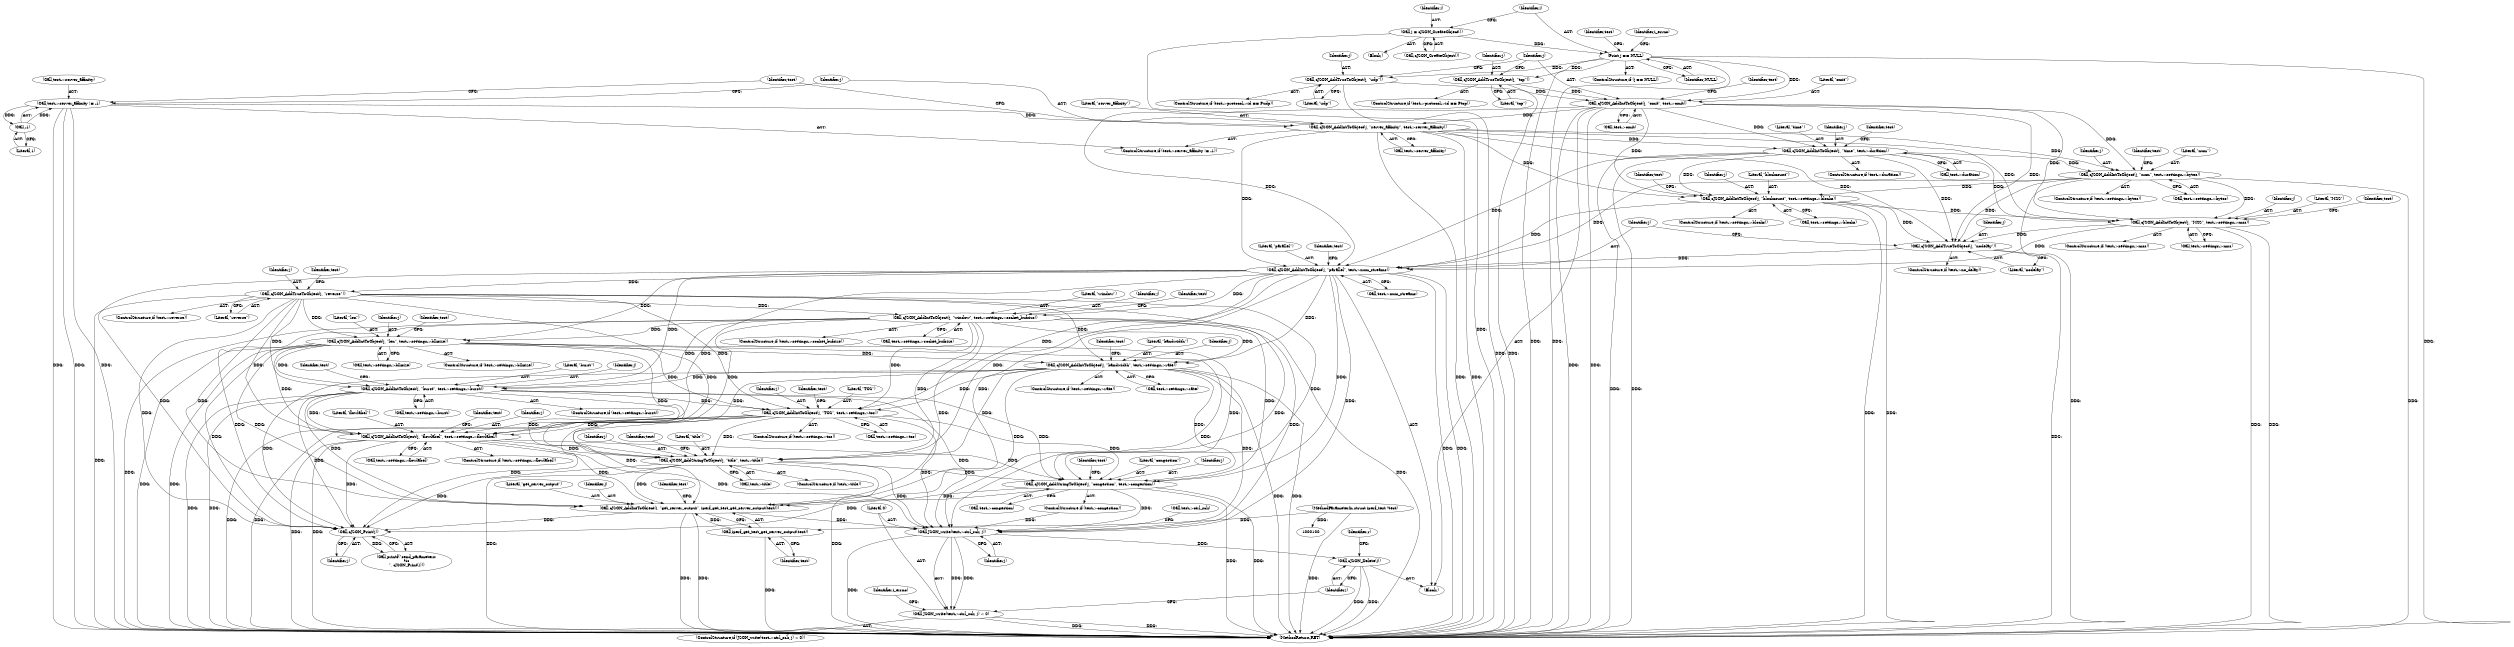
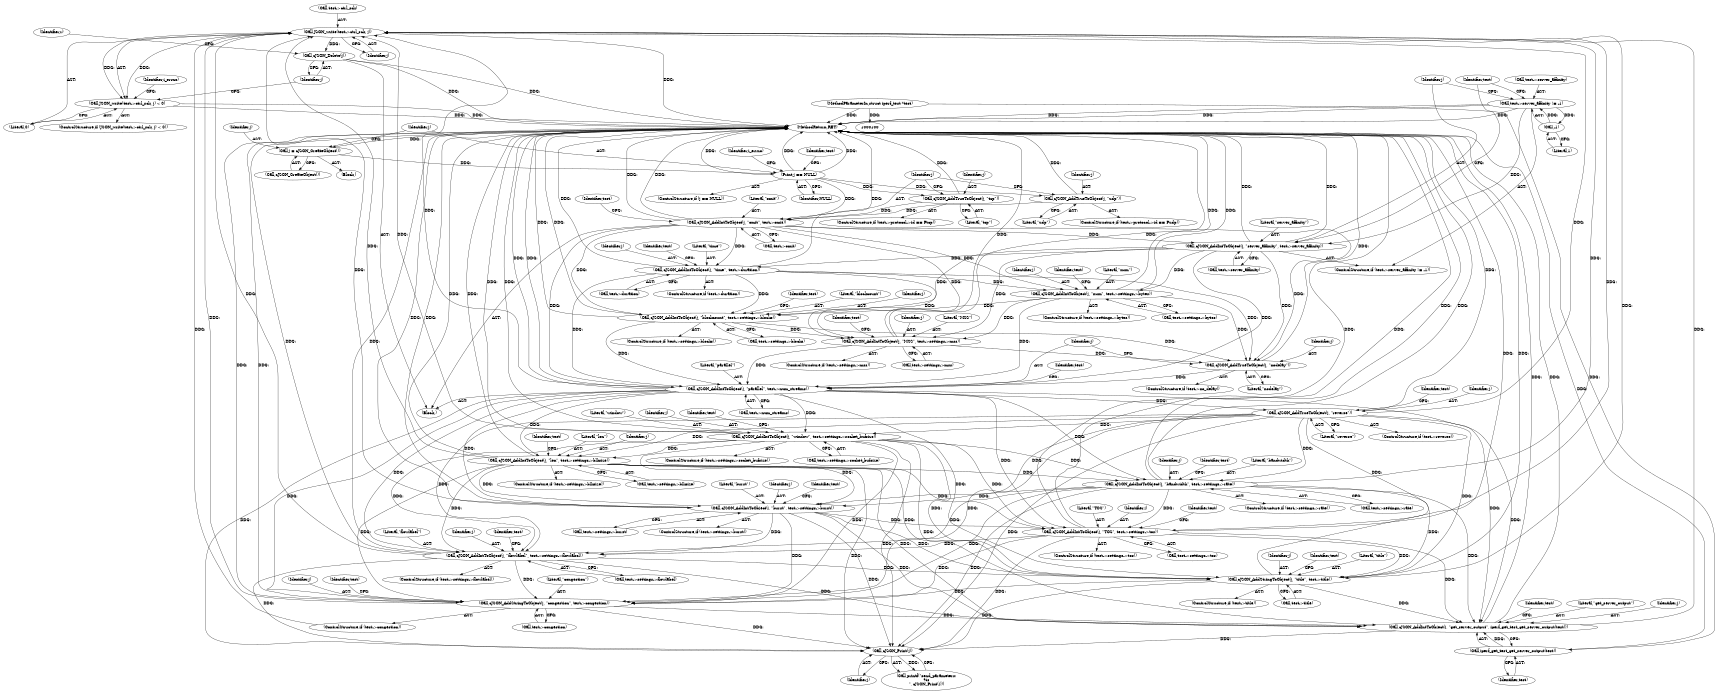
none -> (67, 119)
(1478, 175) -> (561, 132)
(1170, 520) -> (343, 20)
